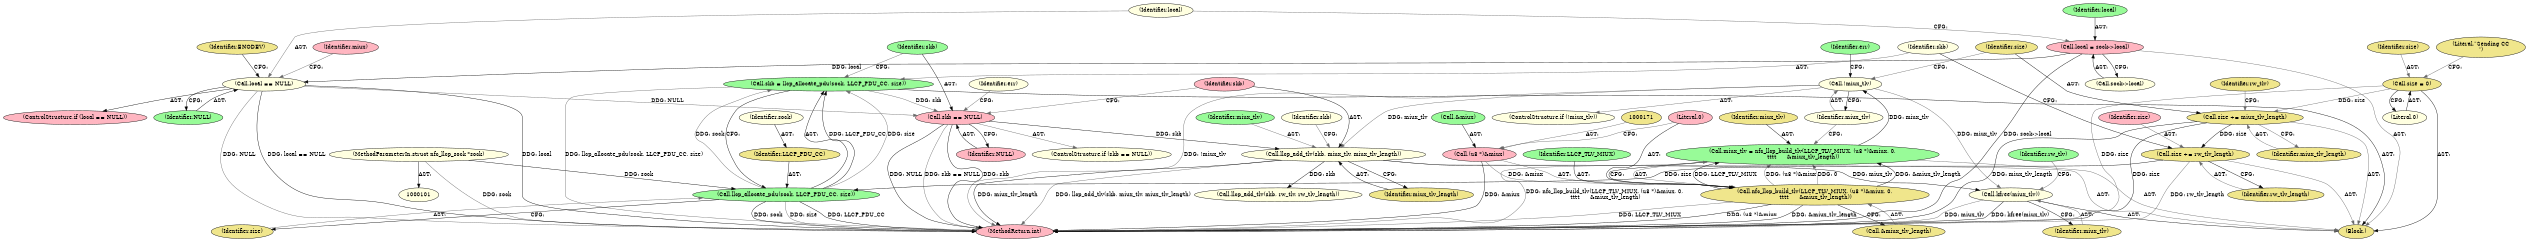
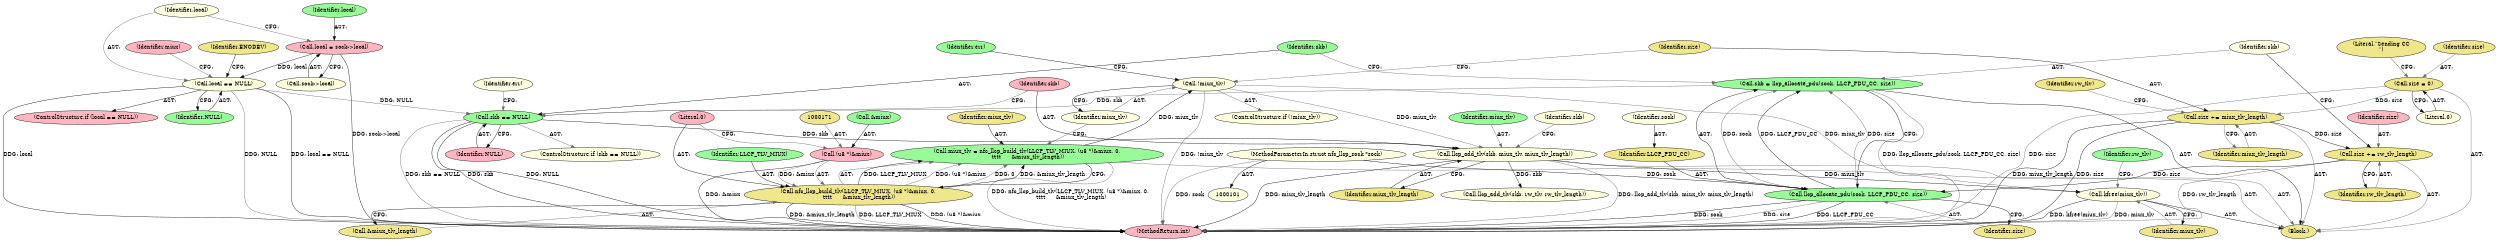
(2326, 80) -> none
(955, 118) -> (503, 118)
(2437, 178) -> (2461, 209)
